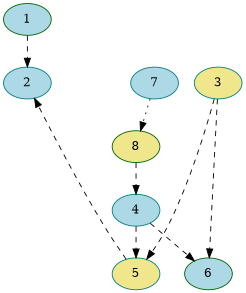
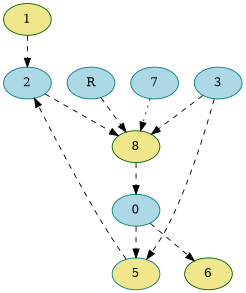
(27, 19) -> (27, 19)
none -> (91, 83)
(218, 83) -> (218, 83)
none -> (78, 113)
(214, 174) -> (181, 112)
(136, 210) -> (136, 210)
(208, 274) -> (208, 274)
